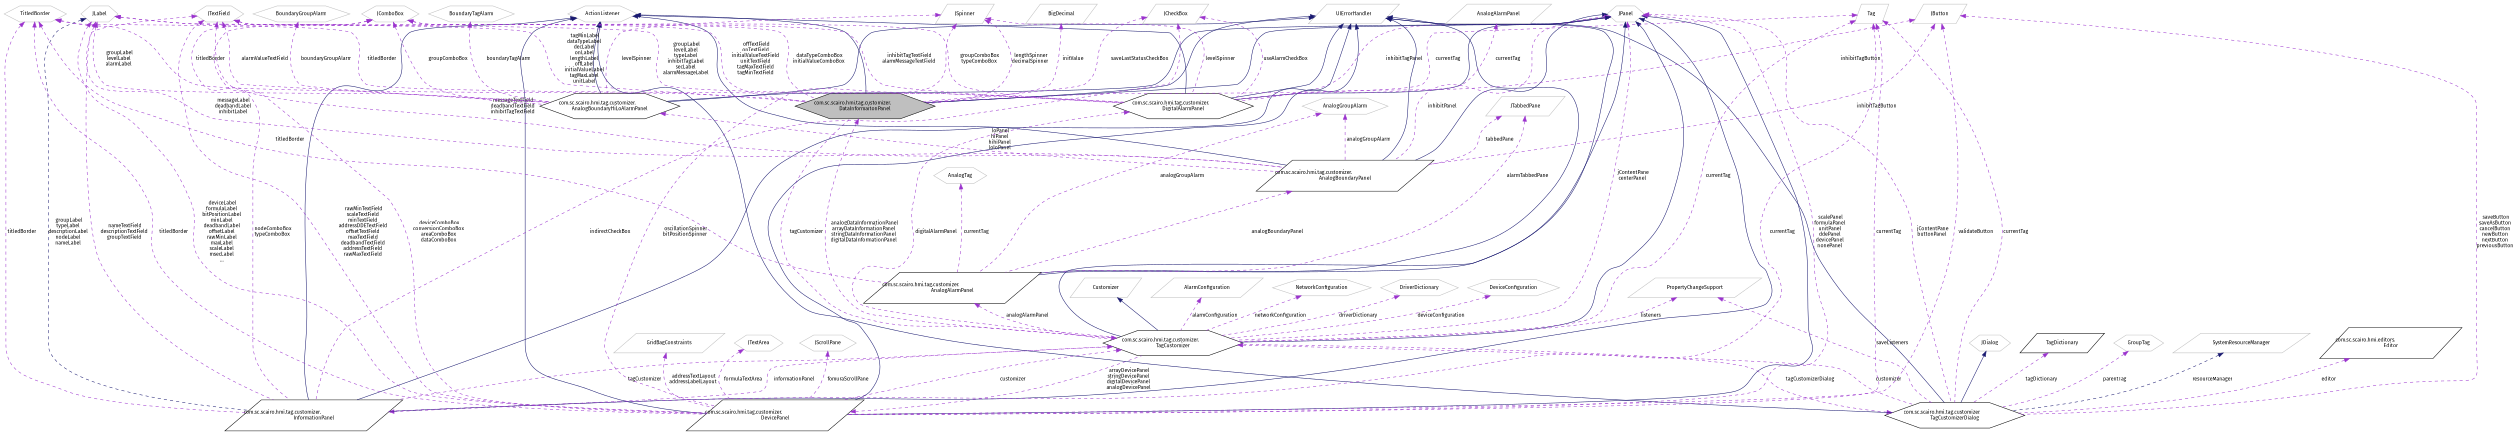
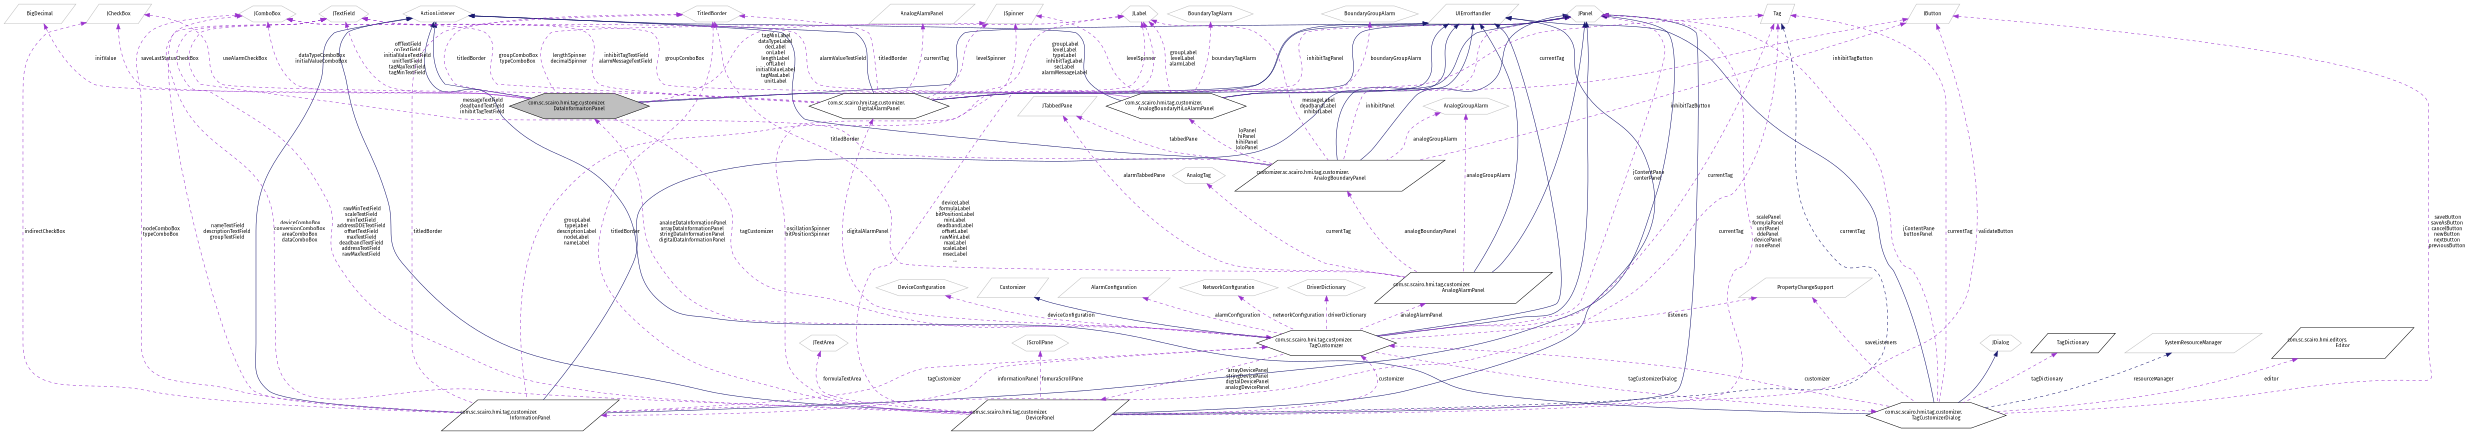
(1345, 176) -> (1340, 176)
(48, 283) -> (766, 130)
(669, 343) -> none
(2139, 343) -> none
(1877, 376) -> (1748, 390)
